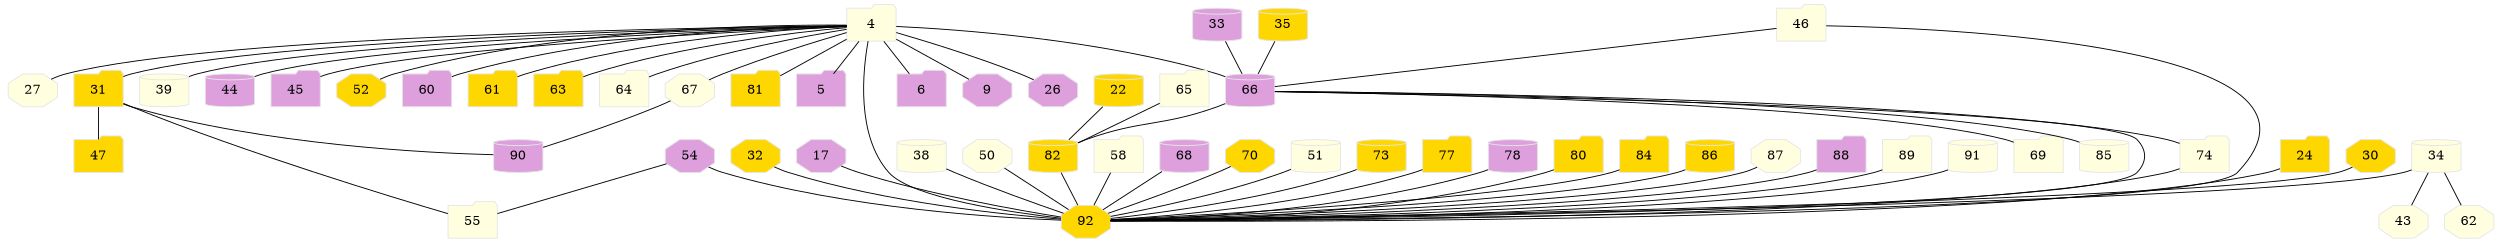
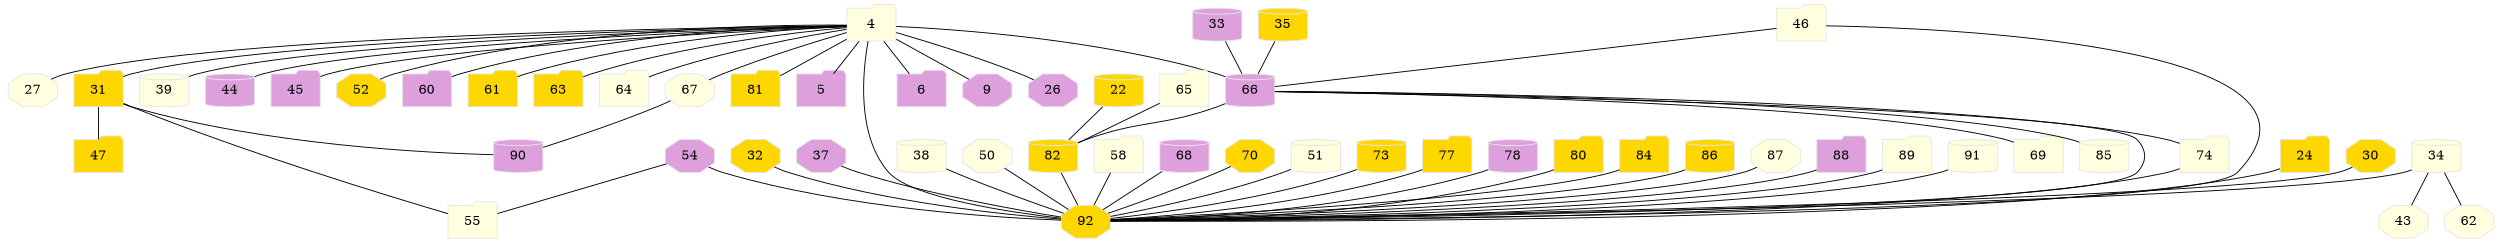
(821, 156) -> (821, 156)
